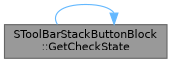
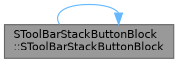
(86, 41) -> (89, 41)
